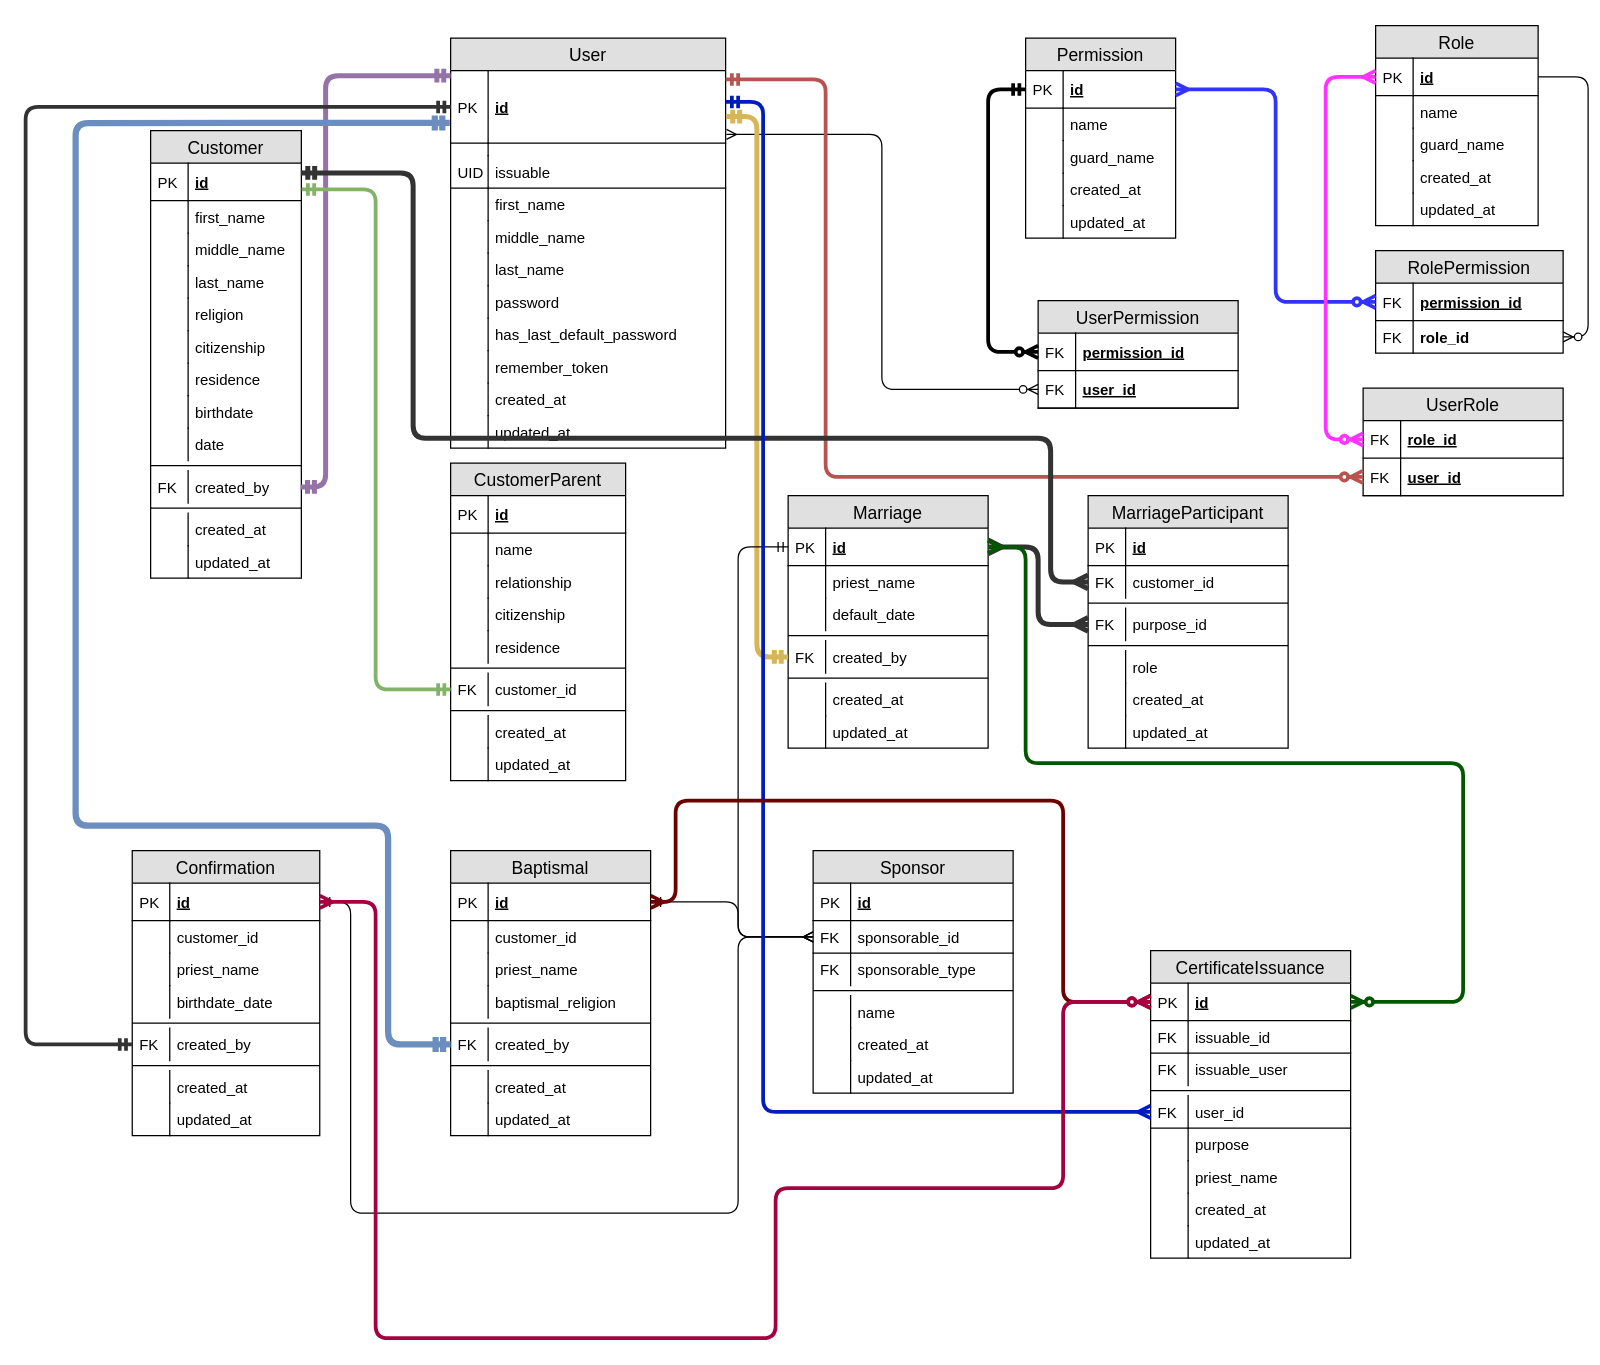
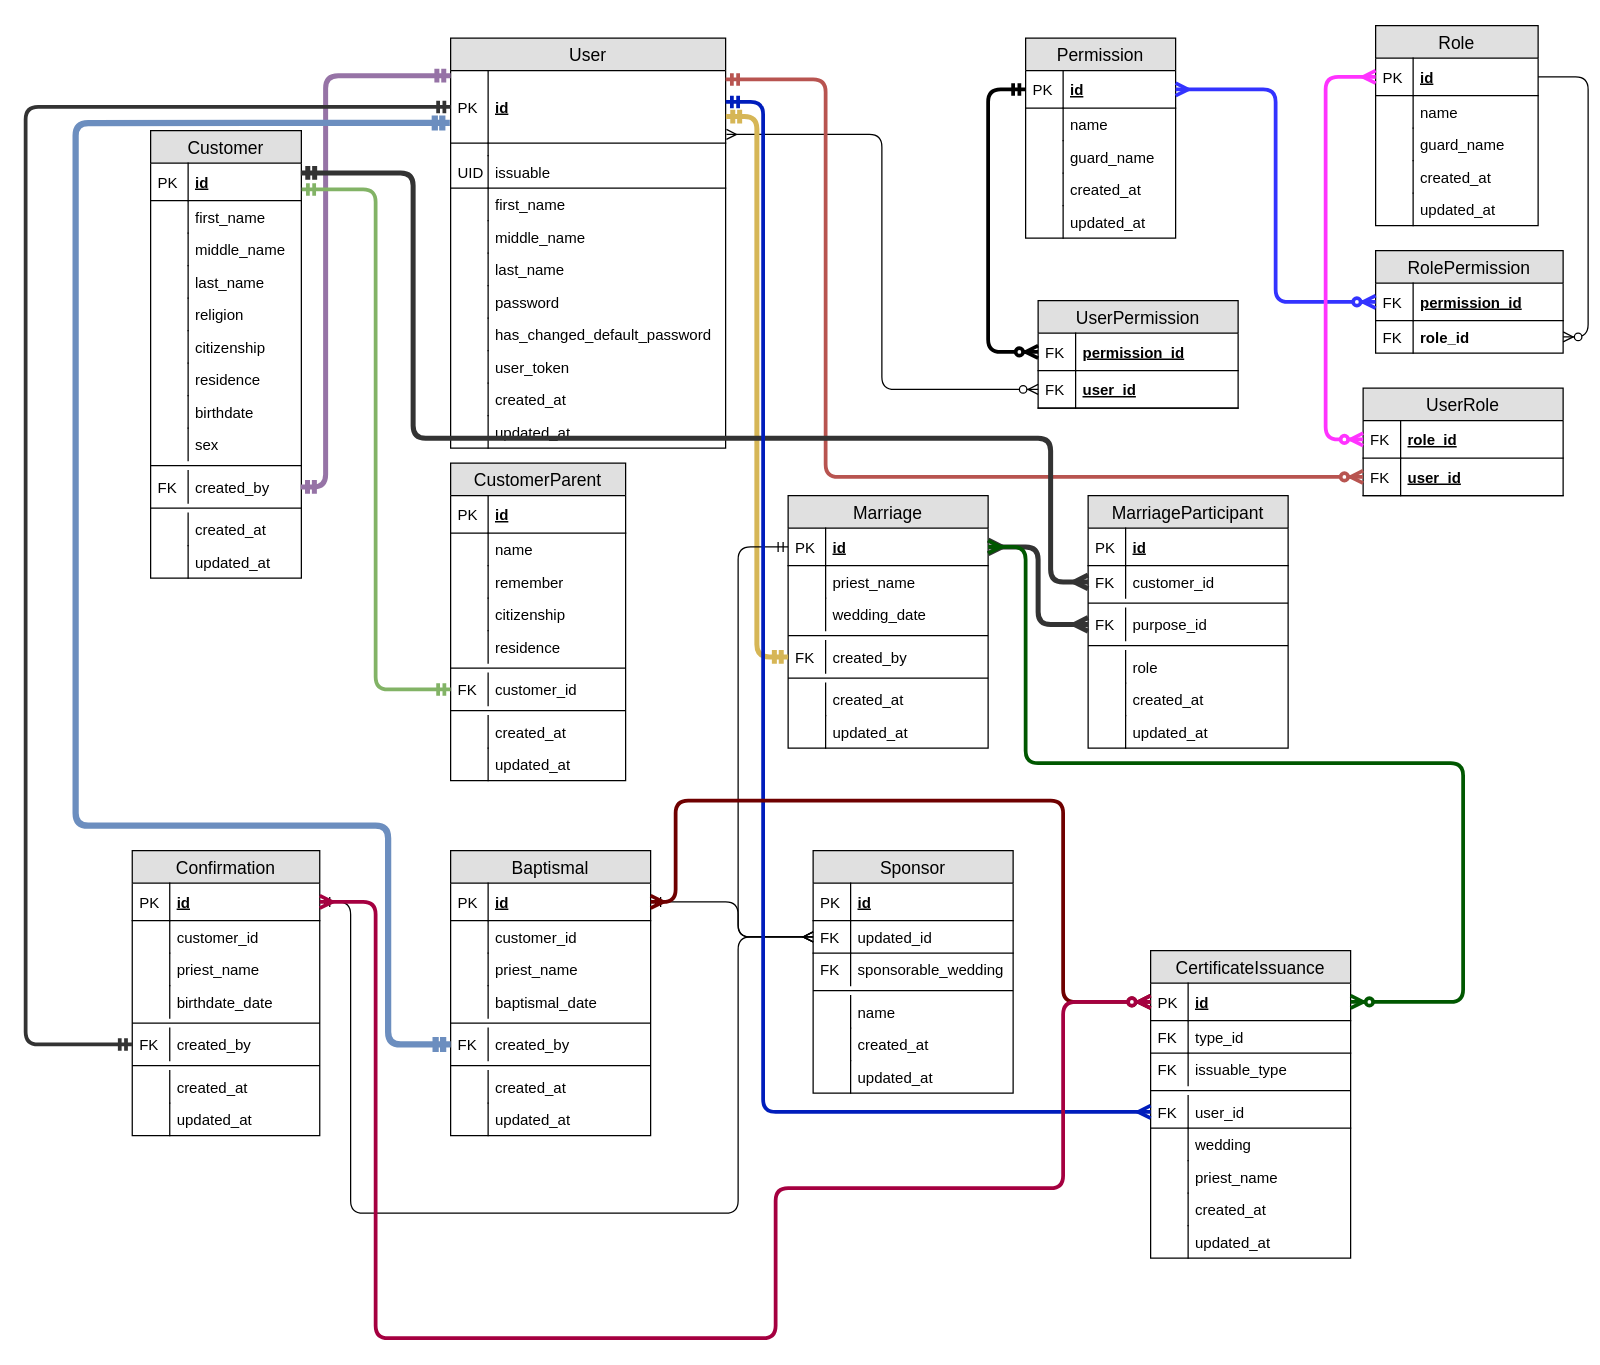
(596, 335) -> (611, 335)
(554, 368) -> (537, 368)
(212, 445) -> (208, 445)
(540, 583) -> (529, 583)
(881, 615) -> (881, 615)
(912, 938) -> (898, 938)
(923, 970) -> (933, 970)
(561, 1003) -> (550, 1003)
(1235, 1038) -> (1222, 1038)
(1246, 1070) -> (1246, 1070)
(1224, 1145) -> (1222, 1145)
